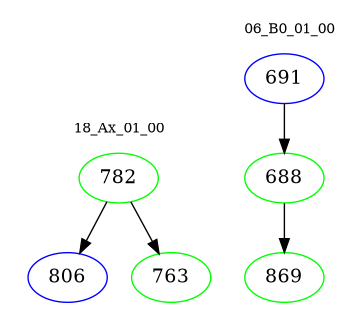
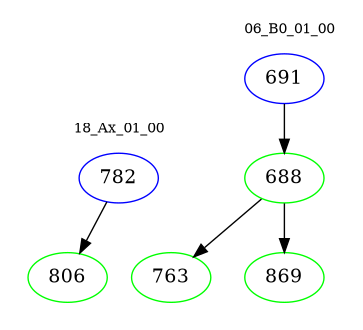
(119, 178) -> (119, 178)
(142, 222) -> (243, 215)
(68, 277) -> (68, 277)
